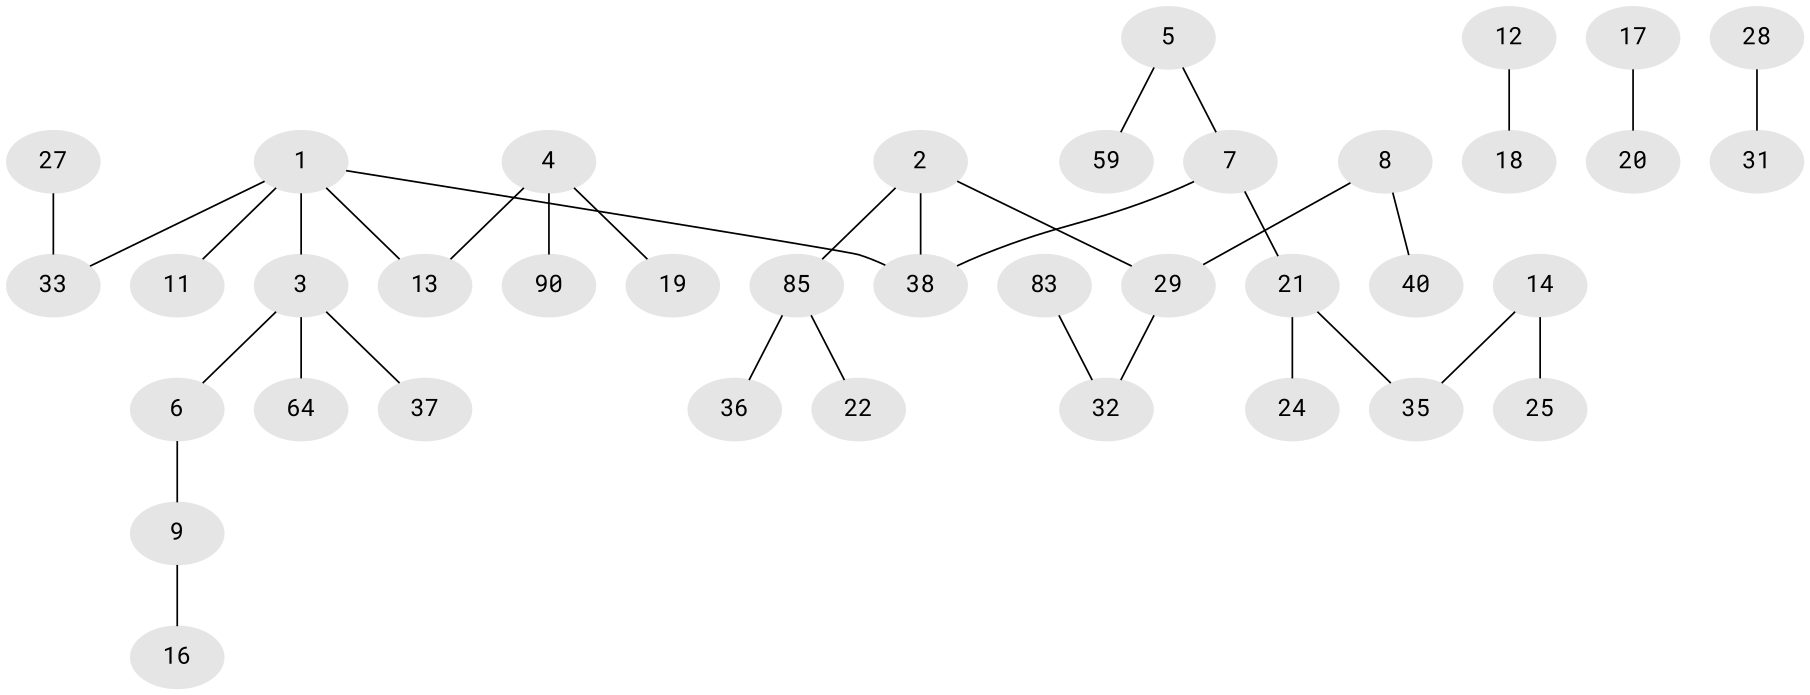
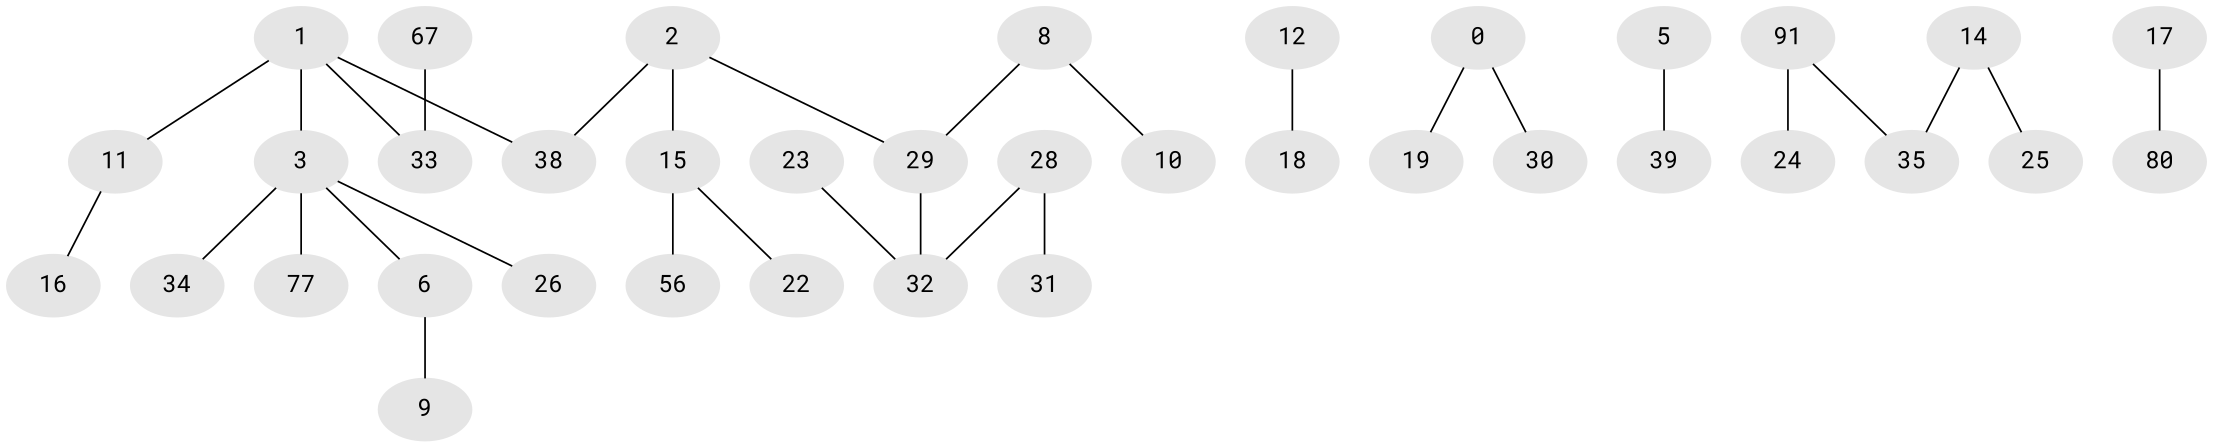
(53, 162) -> (425, 38)
(549, 162) -> (1478, 38)
(1106, 162) -> (1664, 162)
(1230, 162) -> none
(1633, 162) -> (2160, 162)
none -> (983, 224)
(425, 286) -> none
(549, 286) -> (1540, 162)
none -> (549, 286)
(797, 286) -> (673, 162)
(1045, 286) -> (797, 162)
(1292, 286) -> (1788, 38)
(1416, 286) -> (1168, 162)
(301, 410) -> (177, 286)
(425, 410) -> (301, 286)
(735, 410) -> (673, 286)
(177, 596) -> (84, 224)
